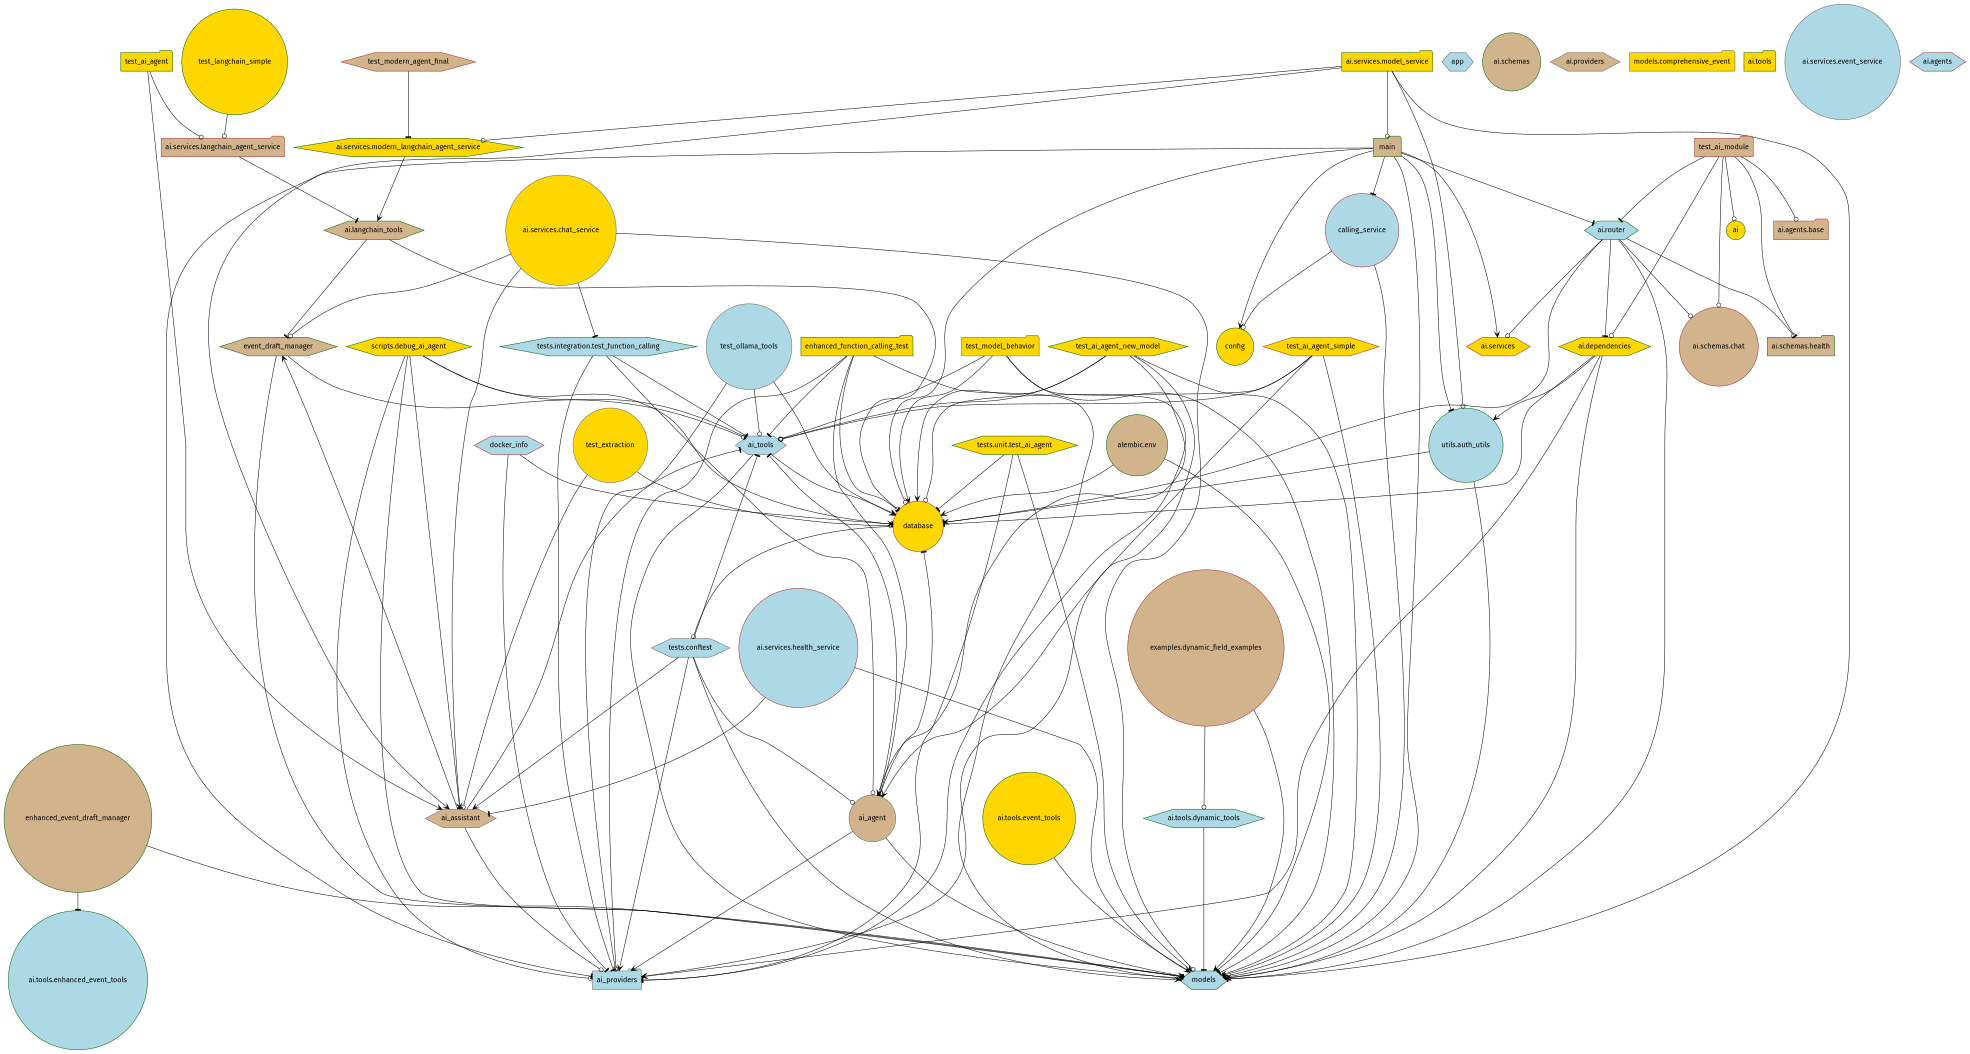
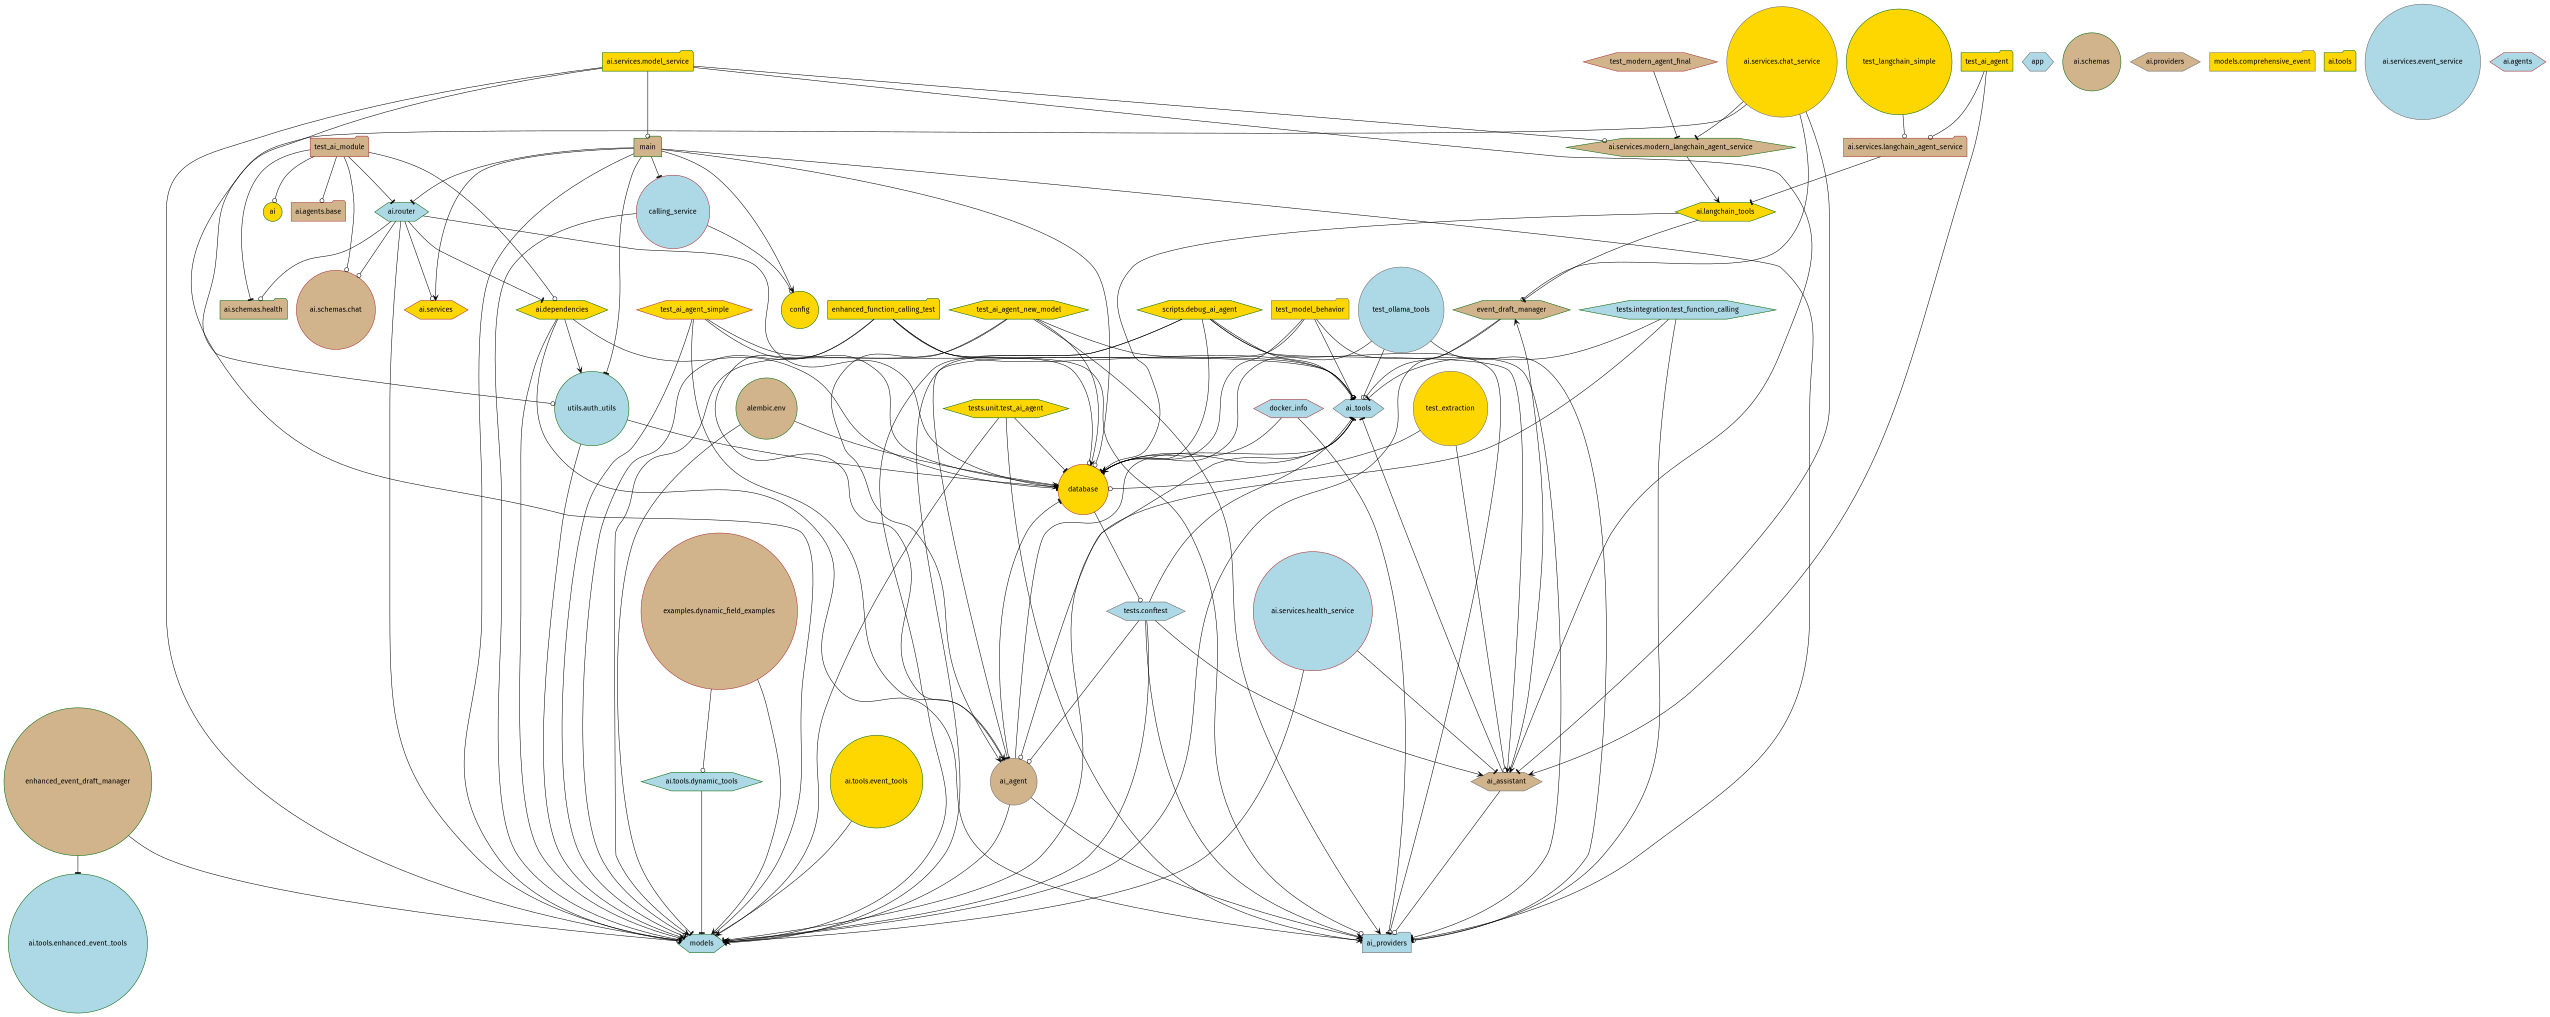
(408, 147) -> (1681, 147)
(374, 230) -> (1725, 212)
(586, 309) -> (1717, 124)
none -> (935, 425)
